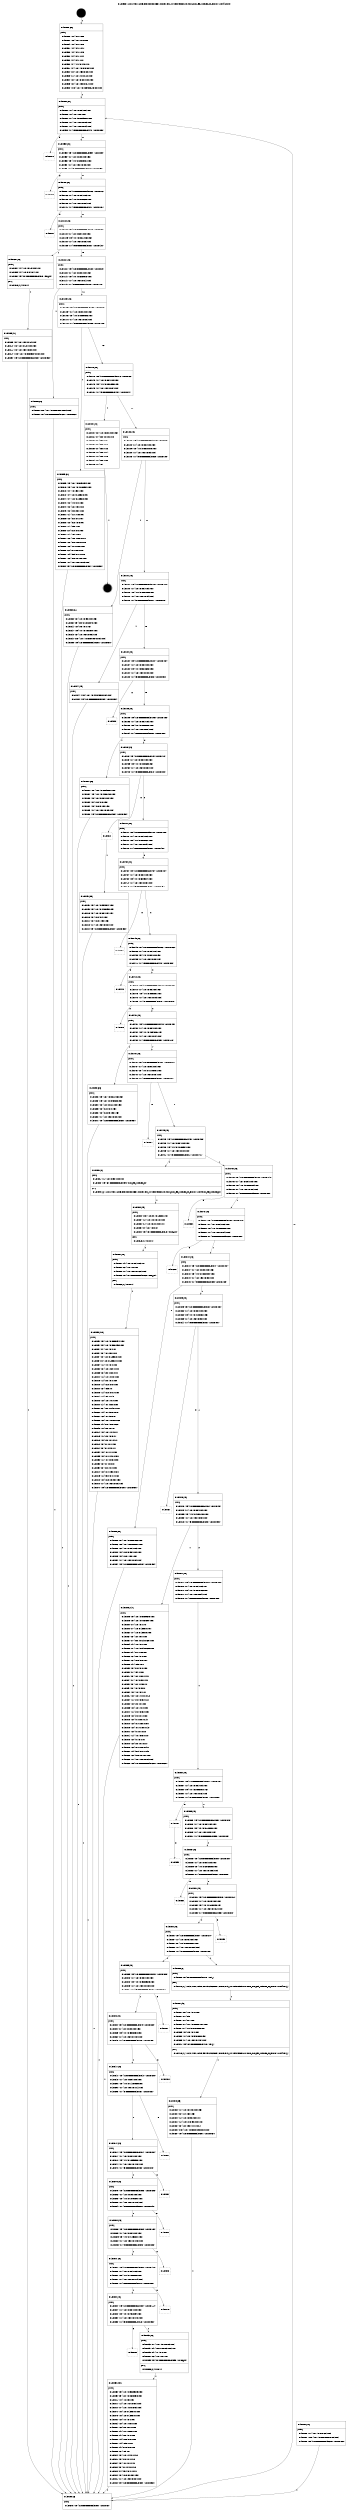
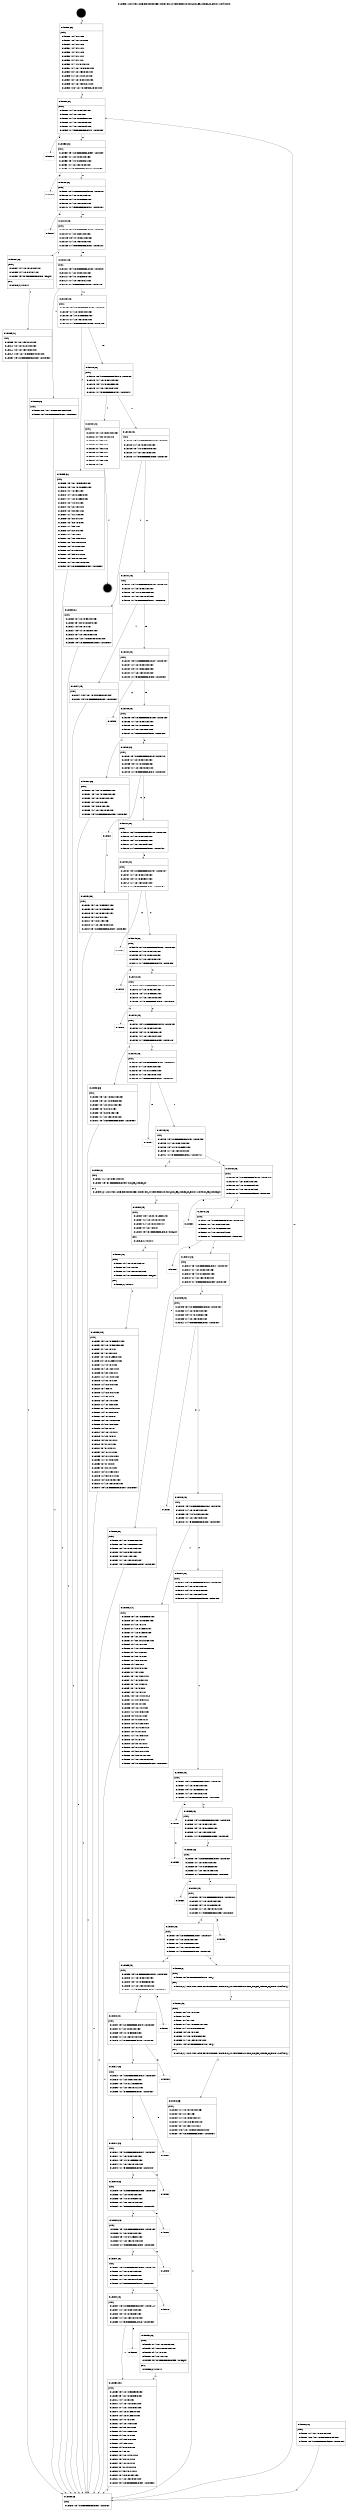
(207, 1881) -> (210, 1882)
(146, 2328) -> (122, 2352)
